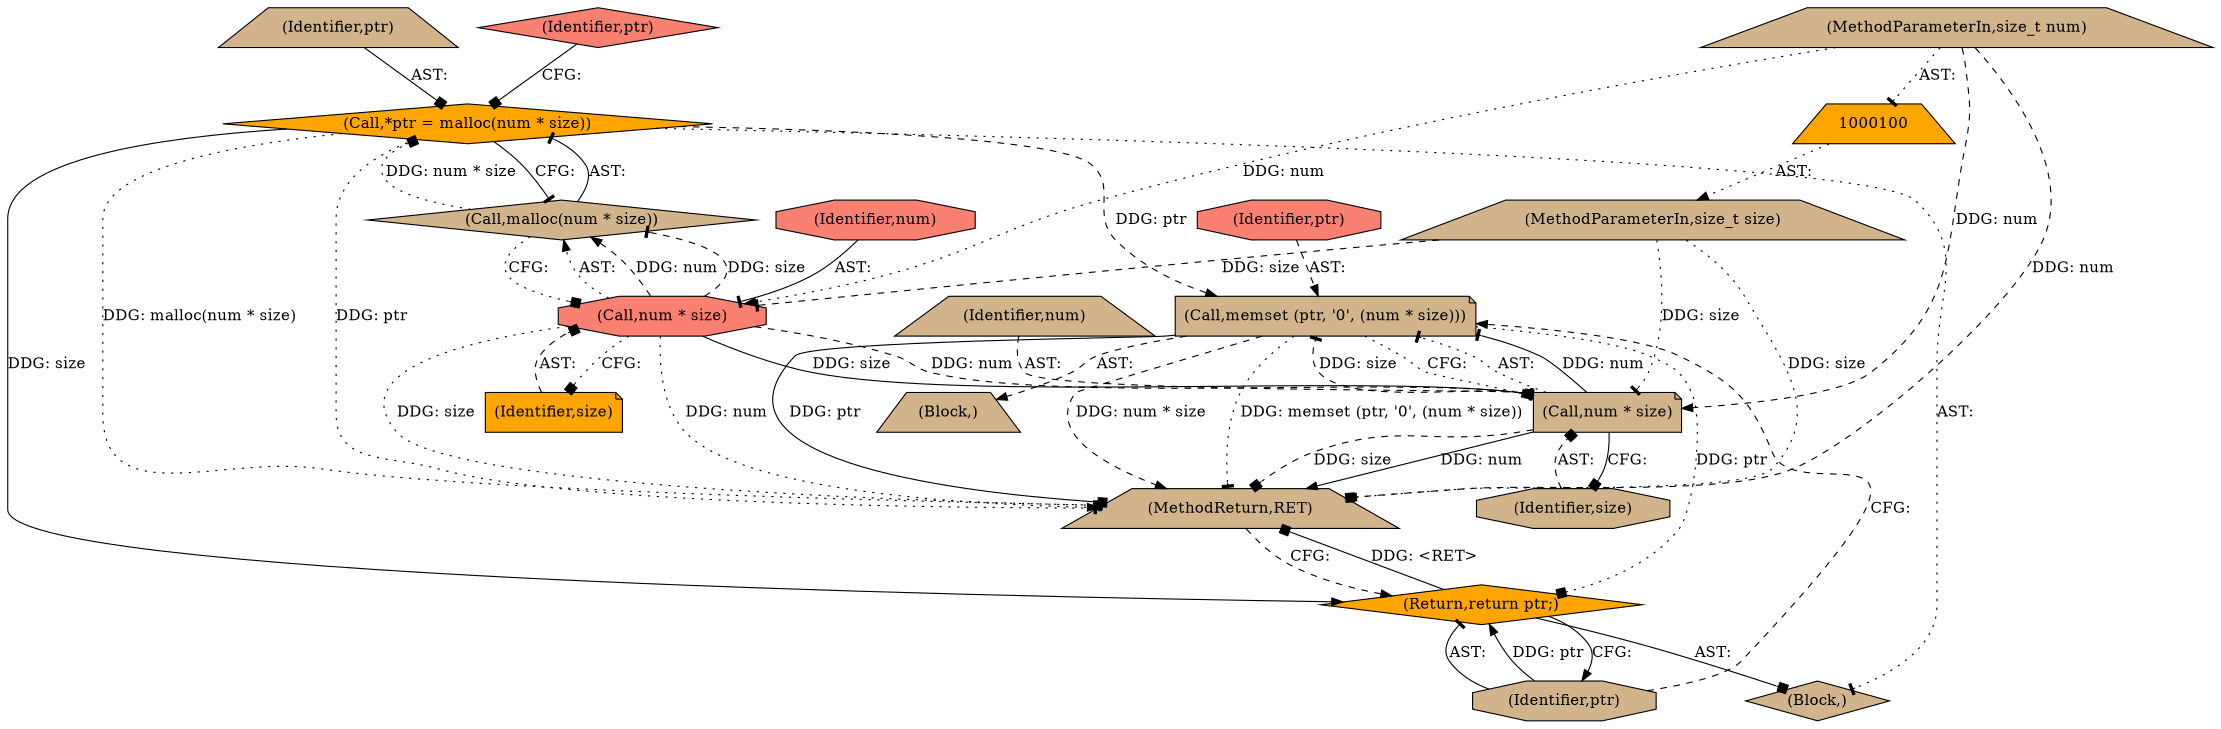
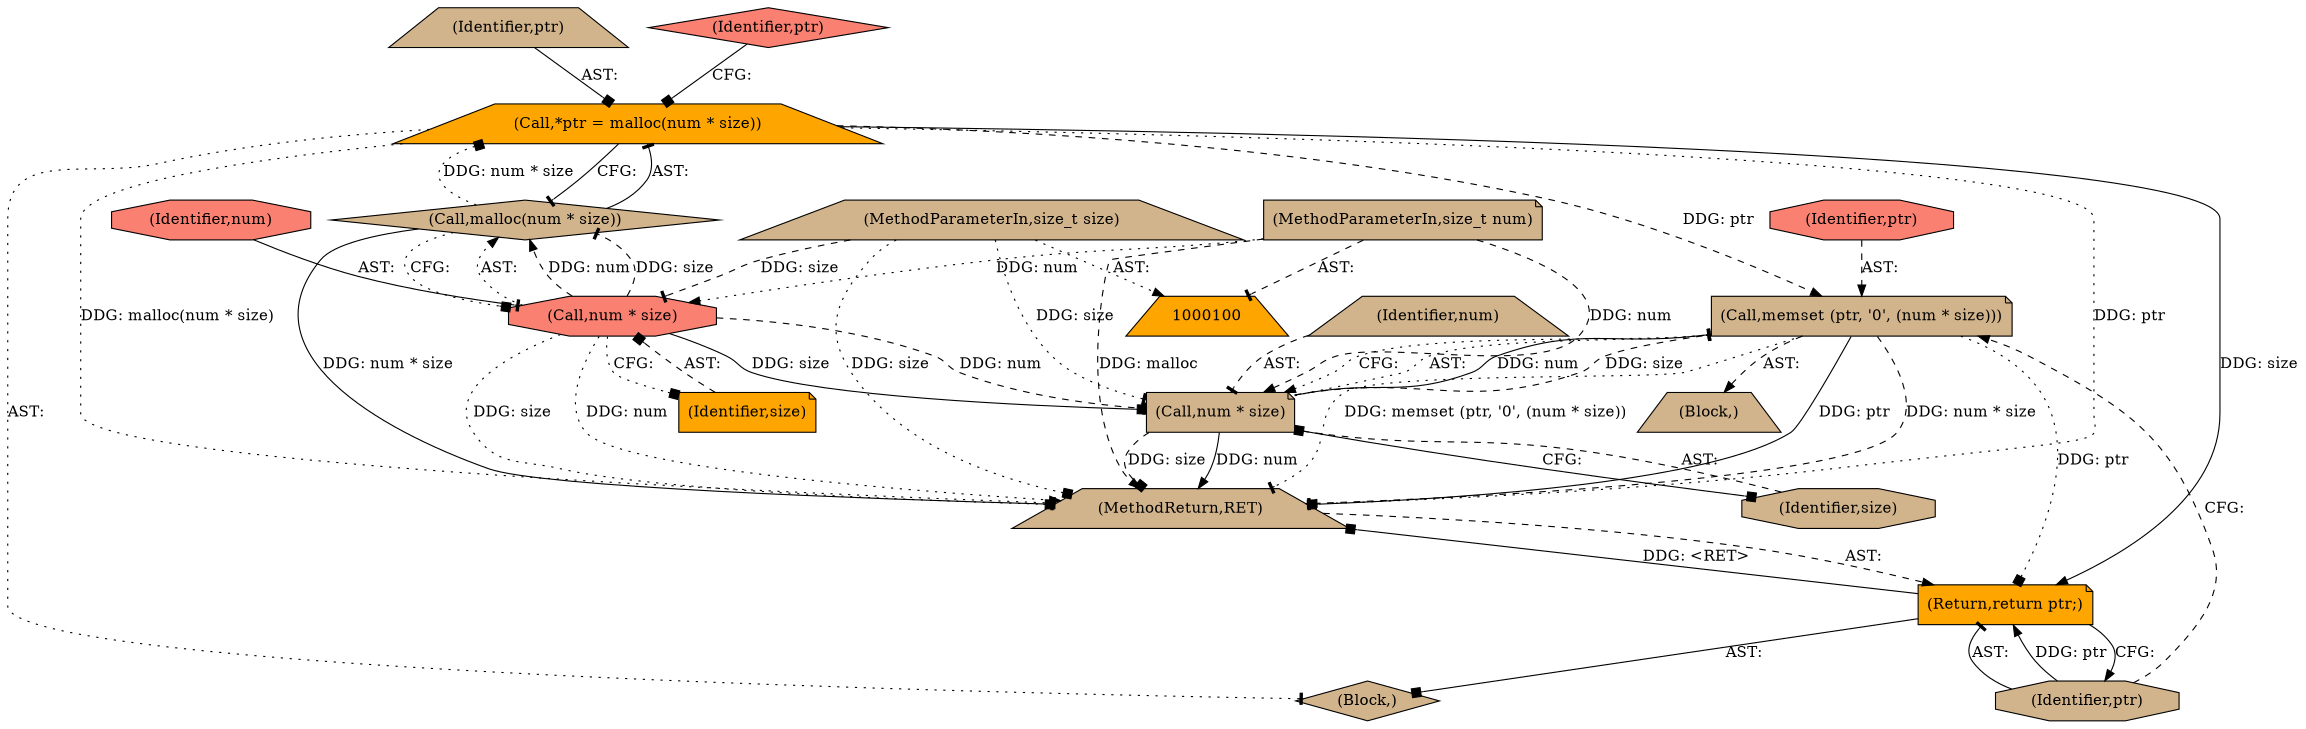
(1957, 28) -> (1403, 220)
(1917, 74) -> (1308, 267)
(468, 124) -> (638, 124)
(1774, 167) -> (1094, 266)
(2073, 268) -> (1149, 364)
none -> (485, 467)
(1313, 557) -> (1866, 557)
(1481, 605) -> (2005, 605)
